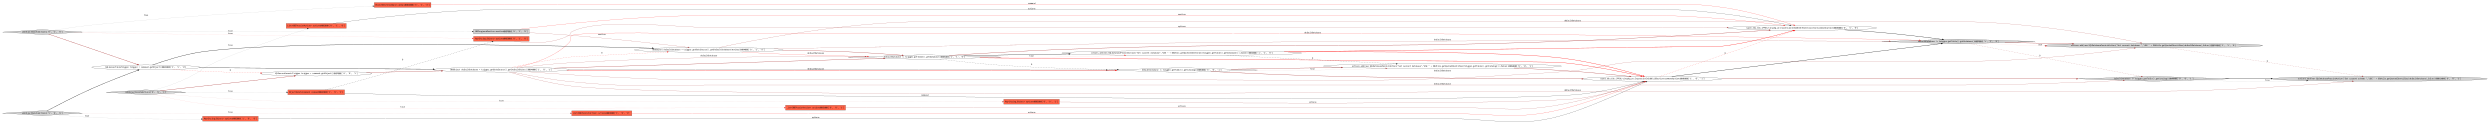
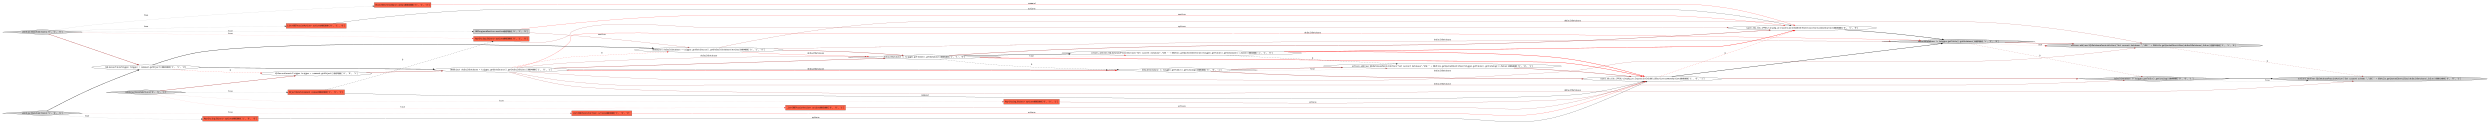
(229, 56) -> (175, 28)
